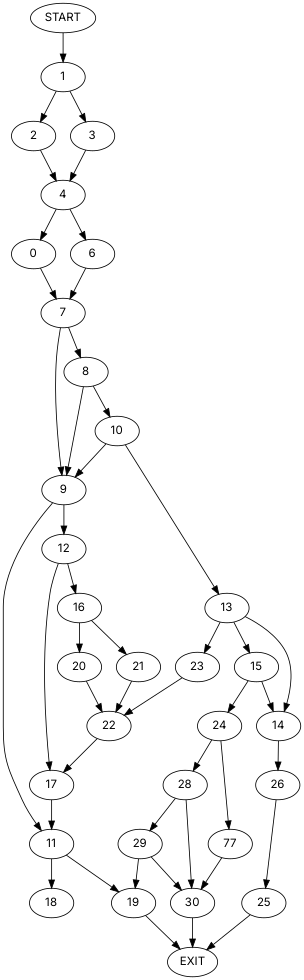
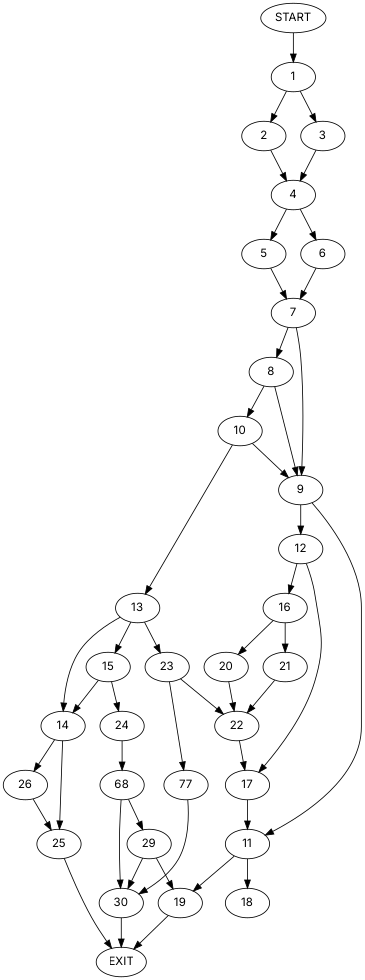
(34, 254) -> (264, 254)
none -> (61, 781)
(225, 781) -> (176, 722)
(185, 785) -> (122, 785)
